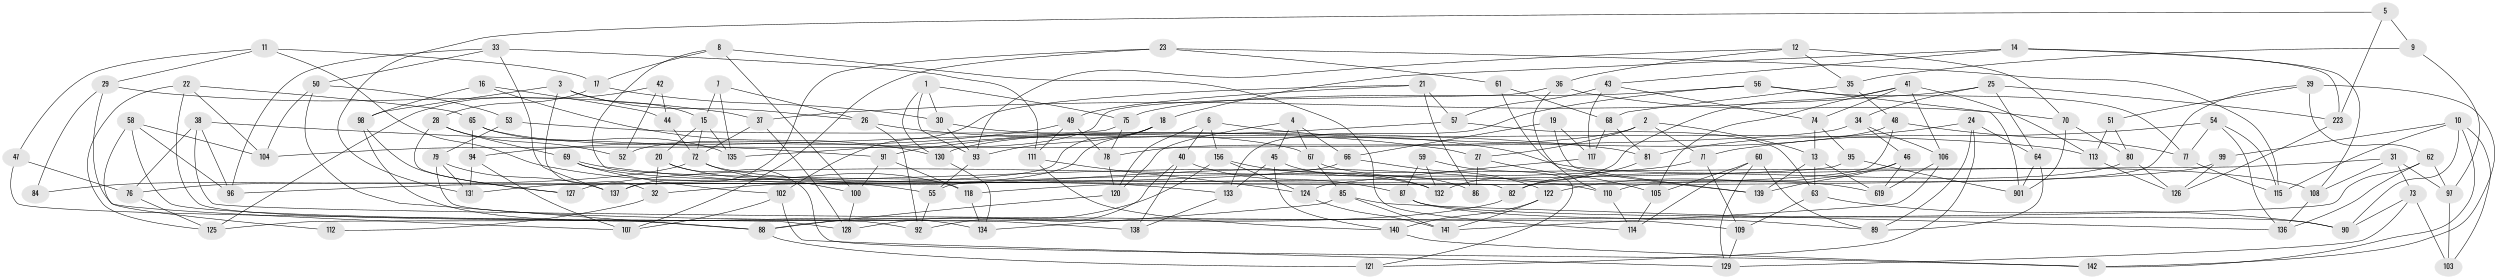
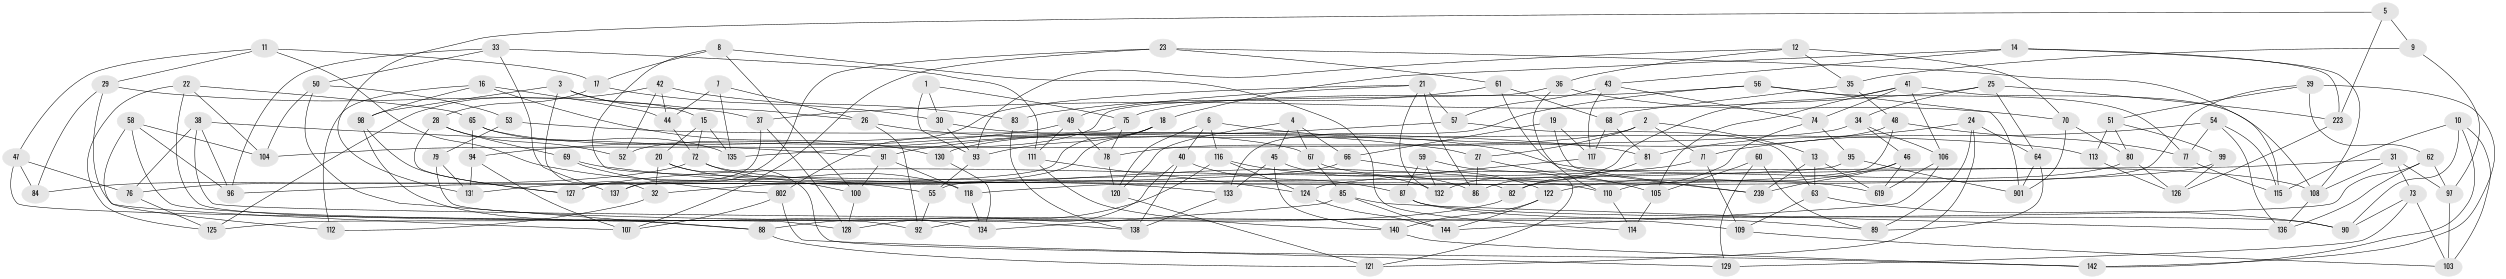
(711, 104) -> (693, 103)
none -> (354, 105)
(1997, 109) -> (2079, 96)
none -> (1015, 121)
(903, 124) -> none
(734, 136) -> (687, 181)
(2340, 139) -> (2177, 139)
(1815, 144) -> (1723, 166)
(1219, 158) -> (1219, 158)
none -> (26, 176)
(961, 176) -> (1400, 153)
(525, 177) -> none
(1694, 192) -> none
(781, 194) -> (781, 194)
(1759, 194) -> (1759, 194)
(939, 210) -> (1243, 231)
(1446, 231) -> (1446, 231)
(1733, 249) -> (2094, 252)
